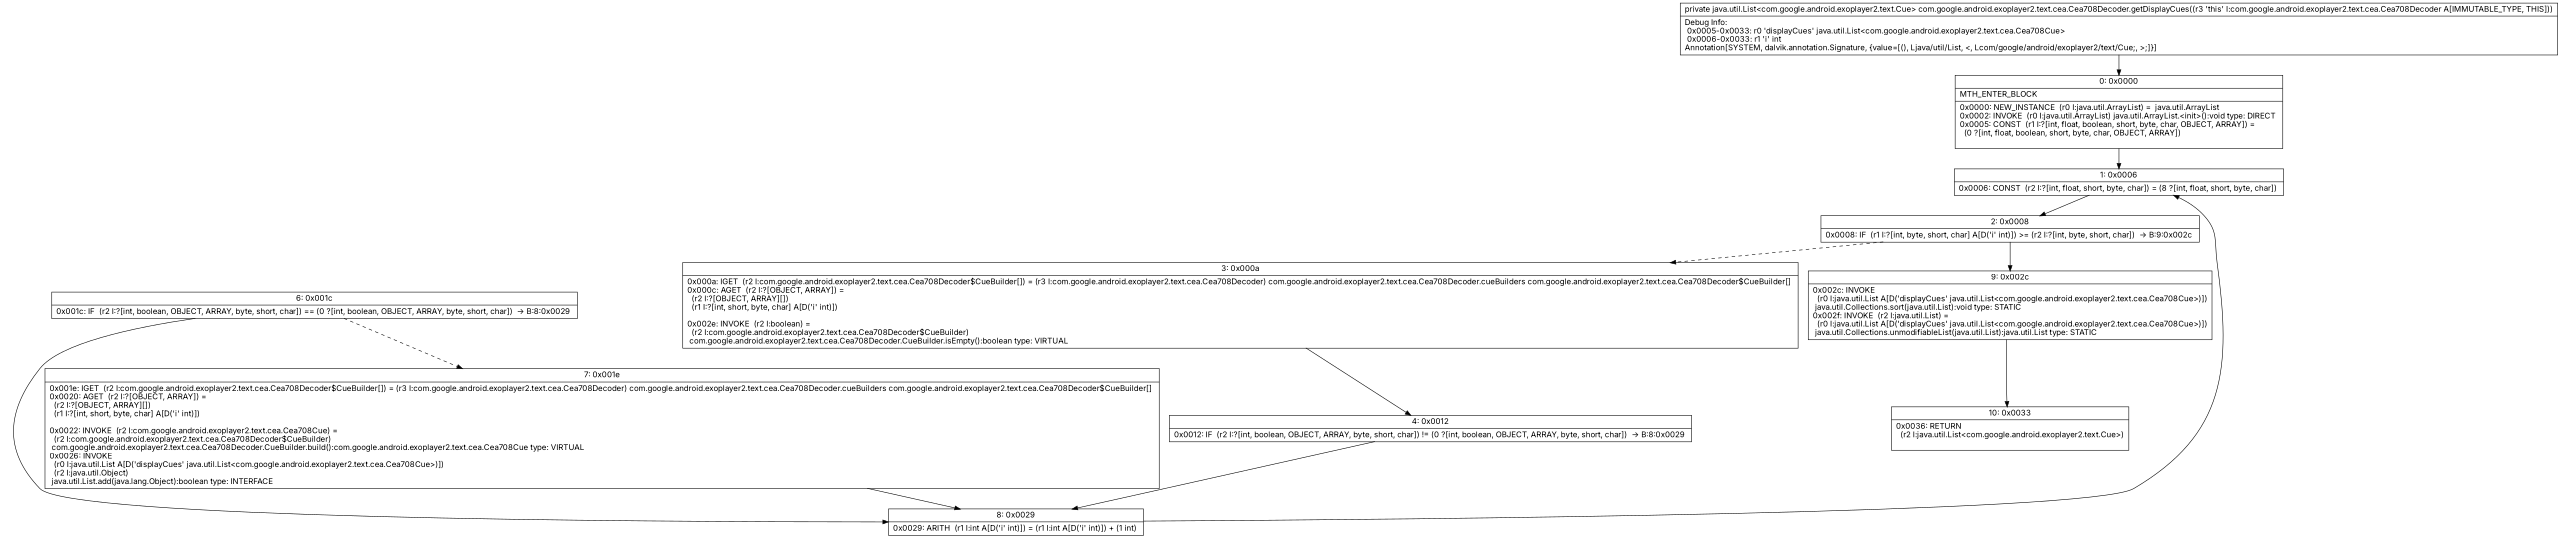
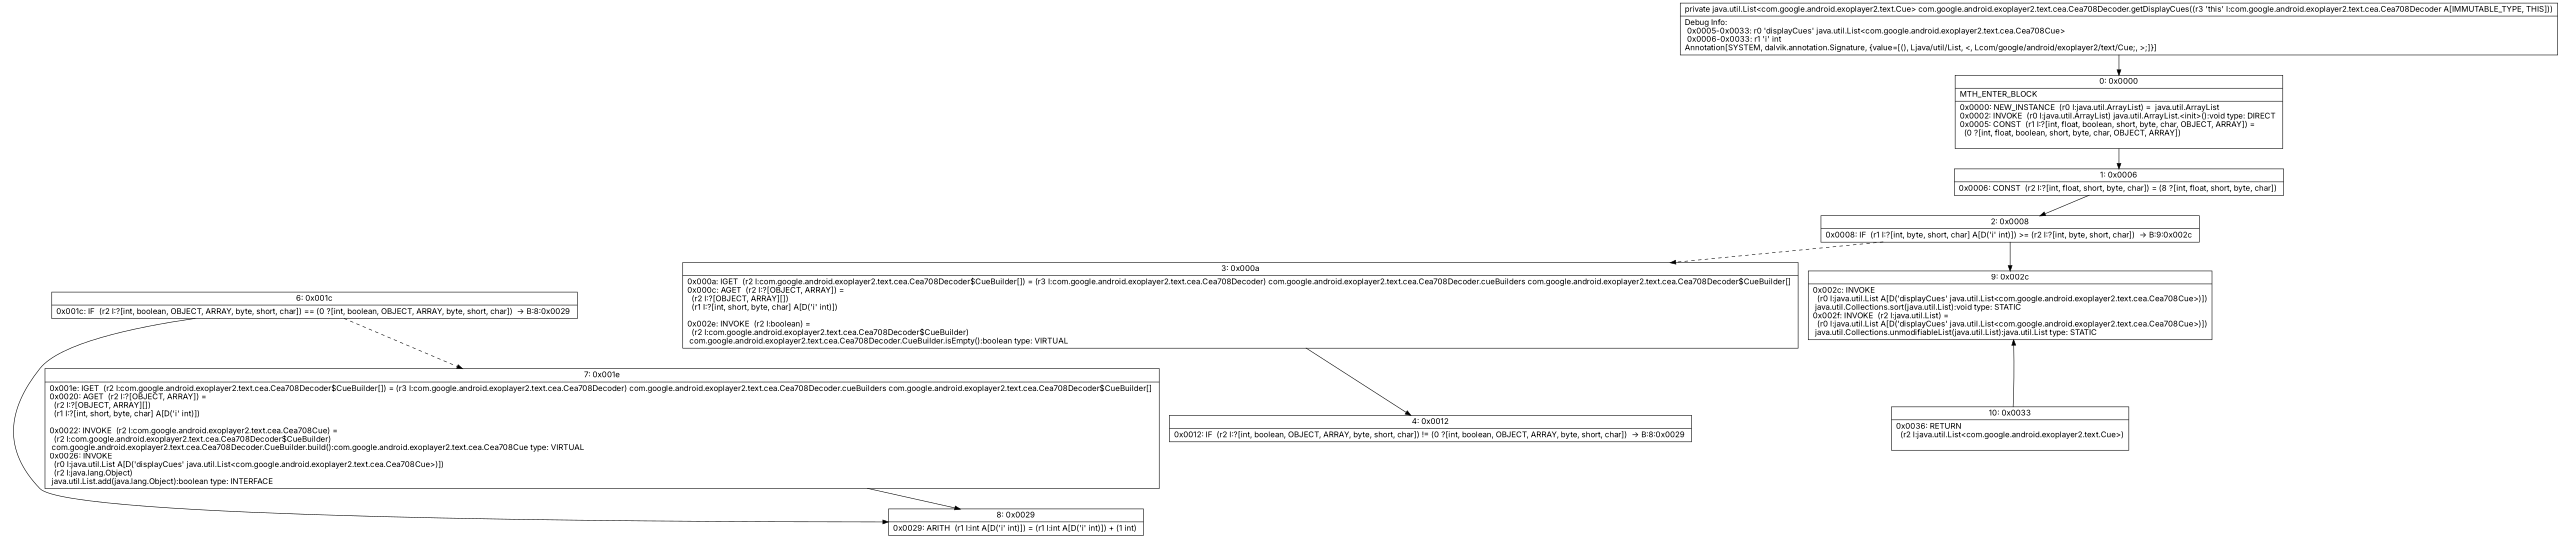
(2006, 370) -> (2014, 376)
(89, 473) -> (91, 473)
(1226, 475) -> none
(1810, 511) -> none
